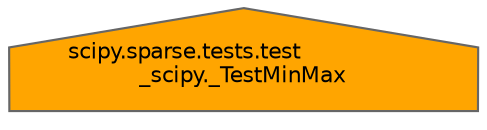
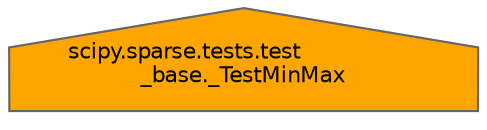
(244, 65) -> (244, 65)
